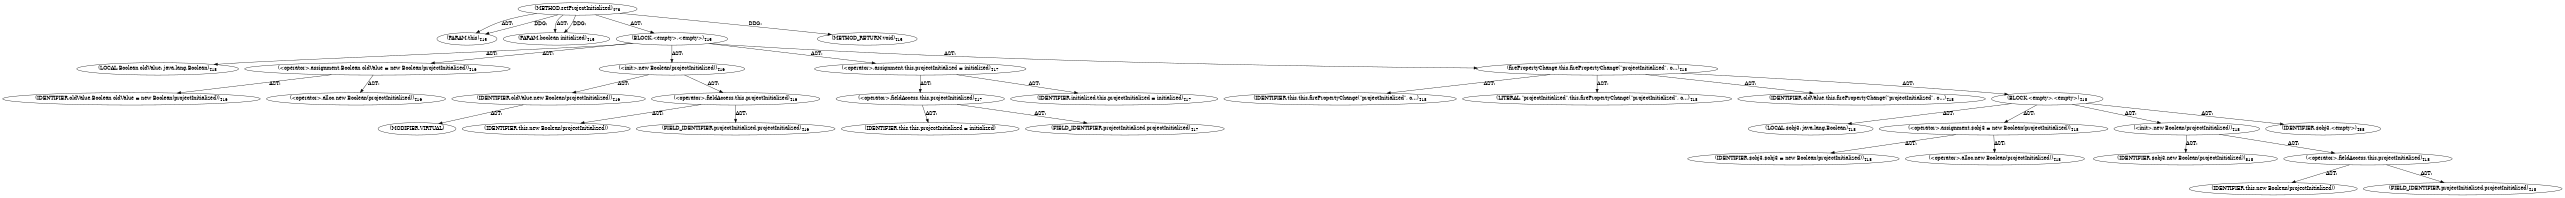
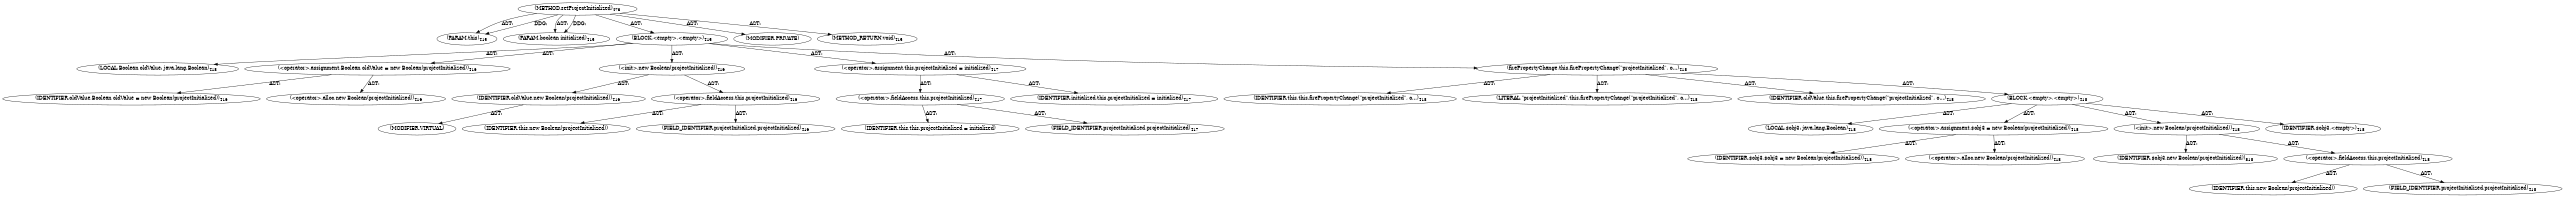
(756, 24) -> (756, 24)
none -> (772, 39)
(2361, 128) -> (2361, 128)
